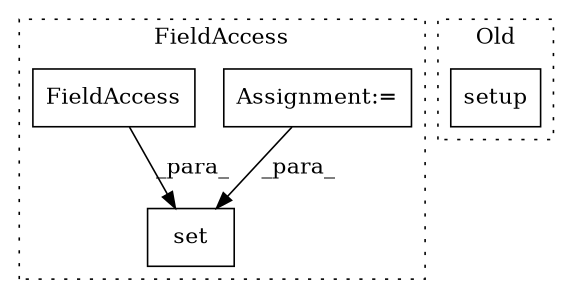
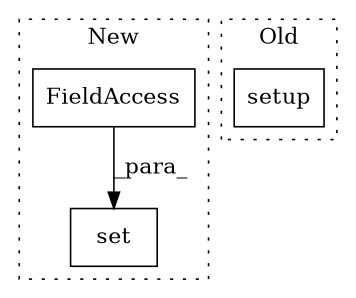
(222, 38) -> (114, 38)
(318, 98) -> none
